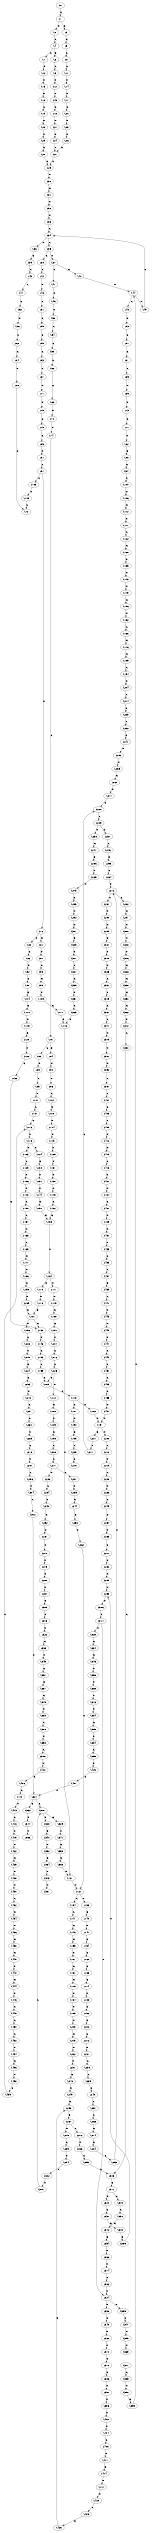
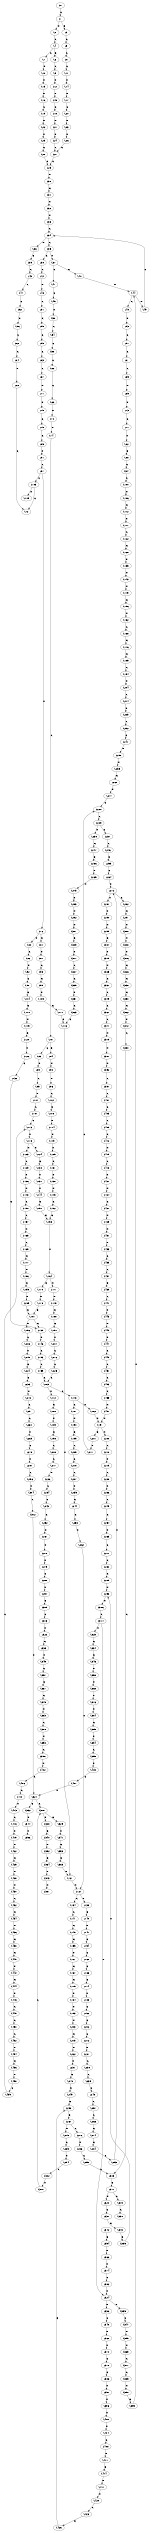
(26, 504) -> (34, 498)
(54, 1384) -> (49, 1391)
(63, 1472) -> (74, 1472)
(114, 2223) -> none
none -> (126, 2358)
